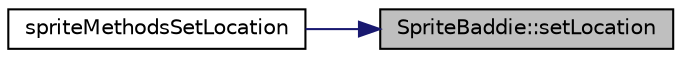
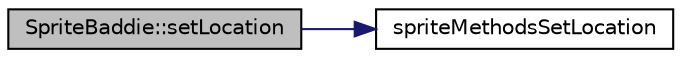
(332, 29) -> (328, 29)
